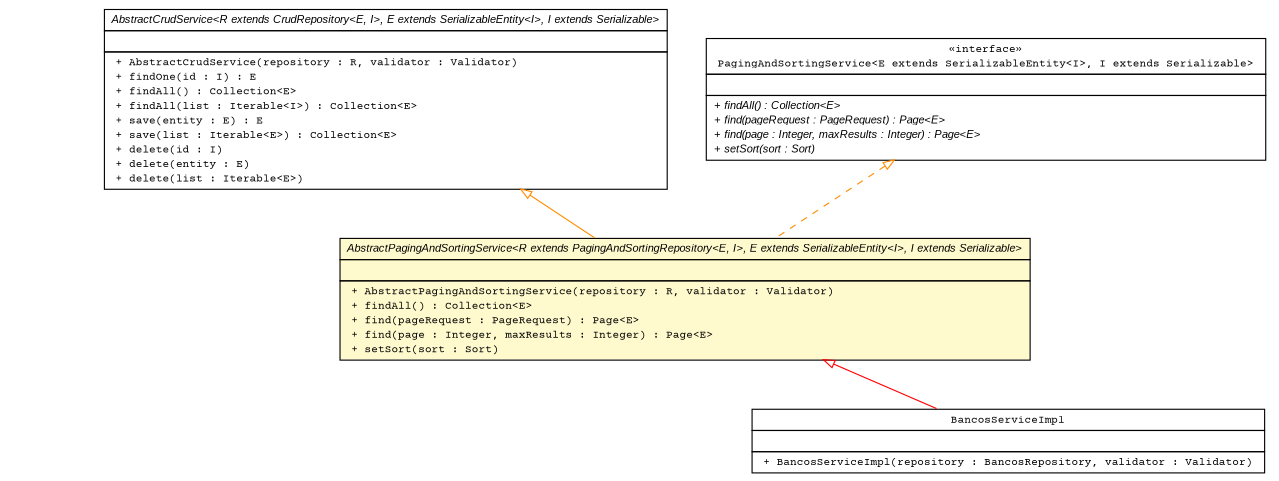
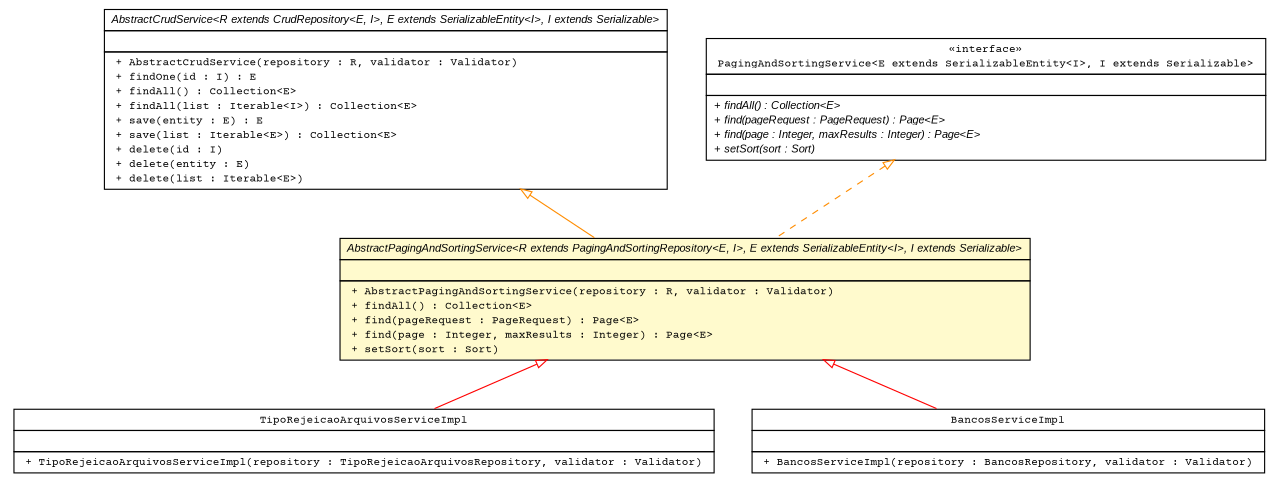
none -> (363, 441)
